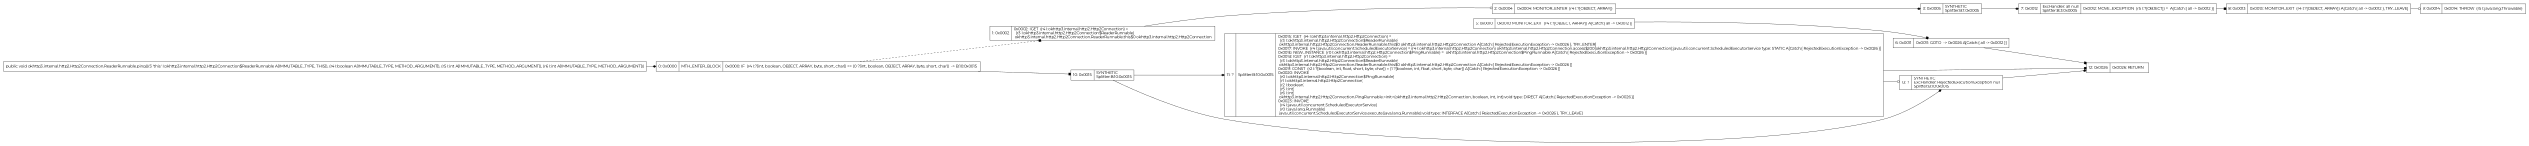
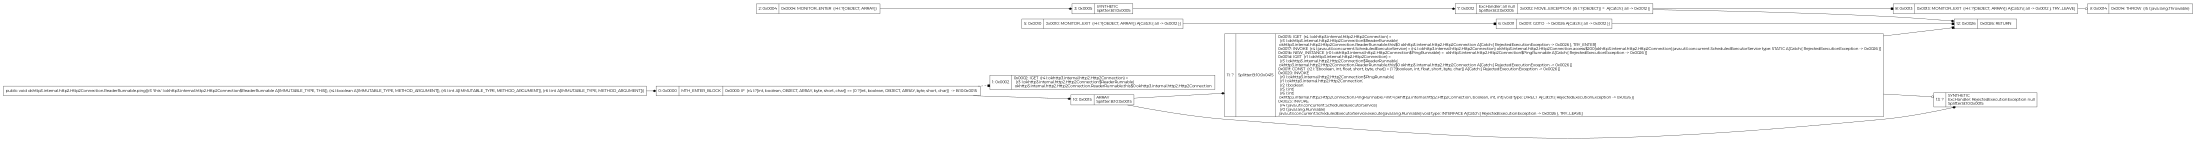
(1317, 11) -> none
(1023, 73) -> (1020, 97)
(1107, 73) -> (1103, 98)
(2043, 74) -> (1802, 13)
(1256, 75) -> (1256, 75)
